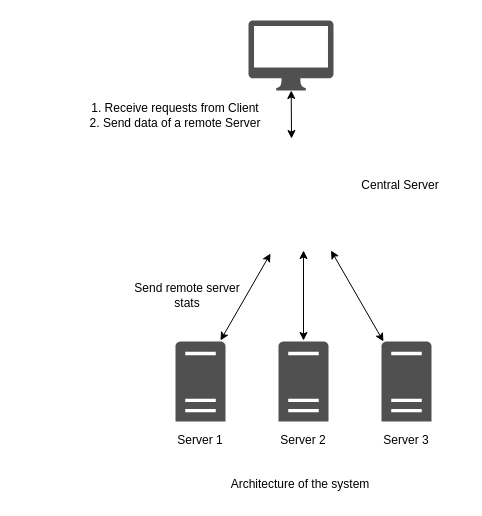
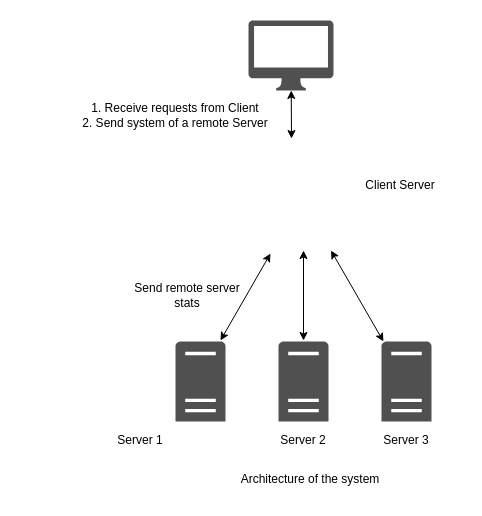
(176, 116) -> (176, 116)
(401, 186) -> (401, 186)
(201, 441) -> (141, 441)
(301, 485) -> (311, 480)
